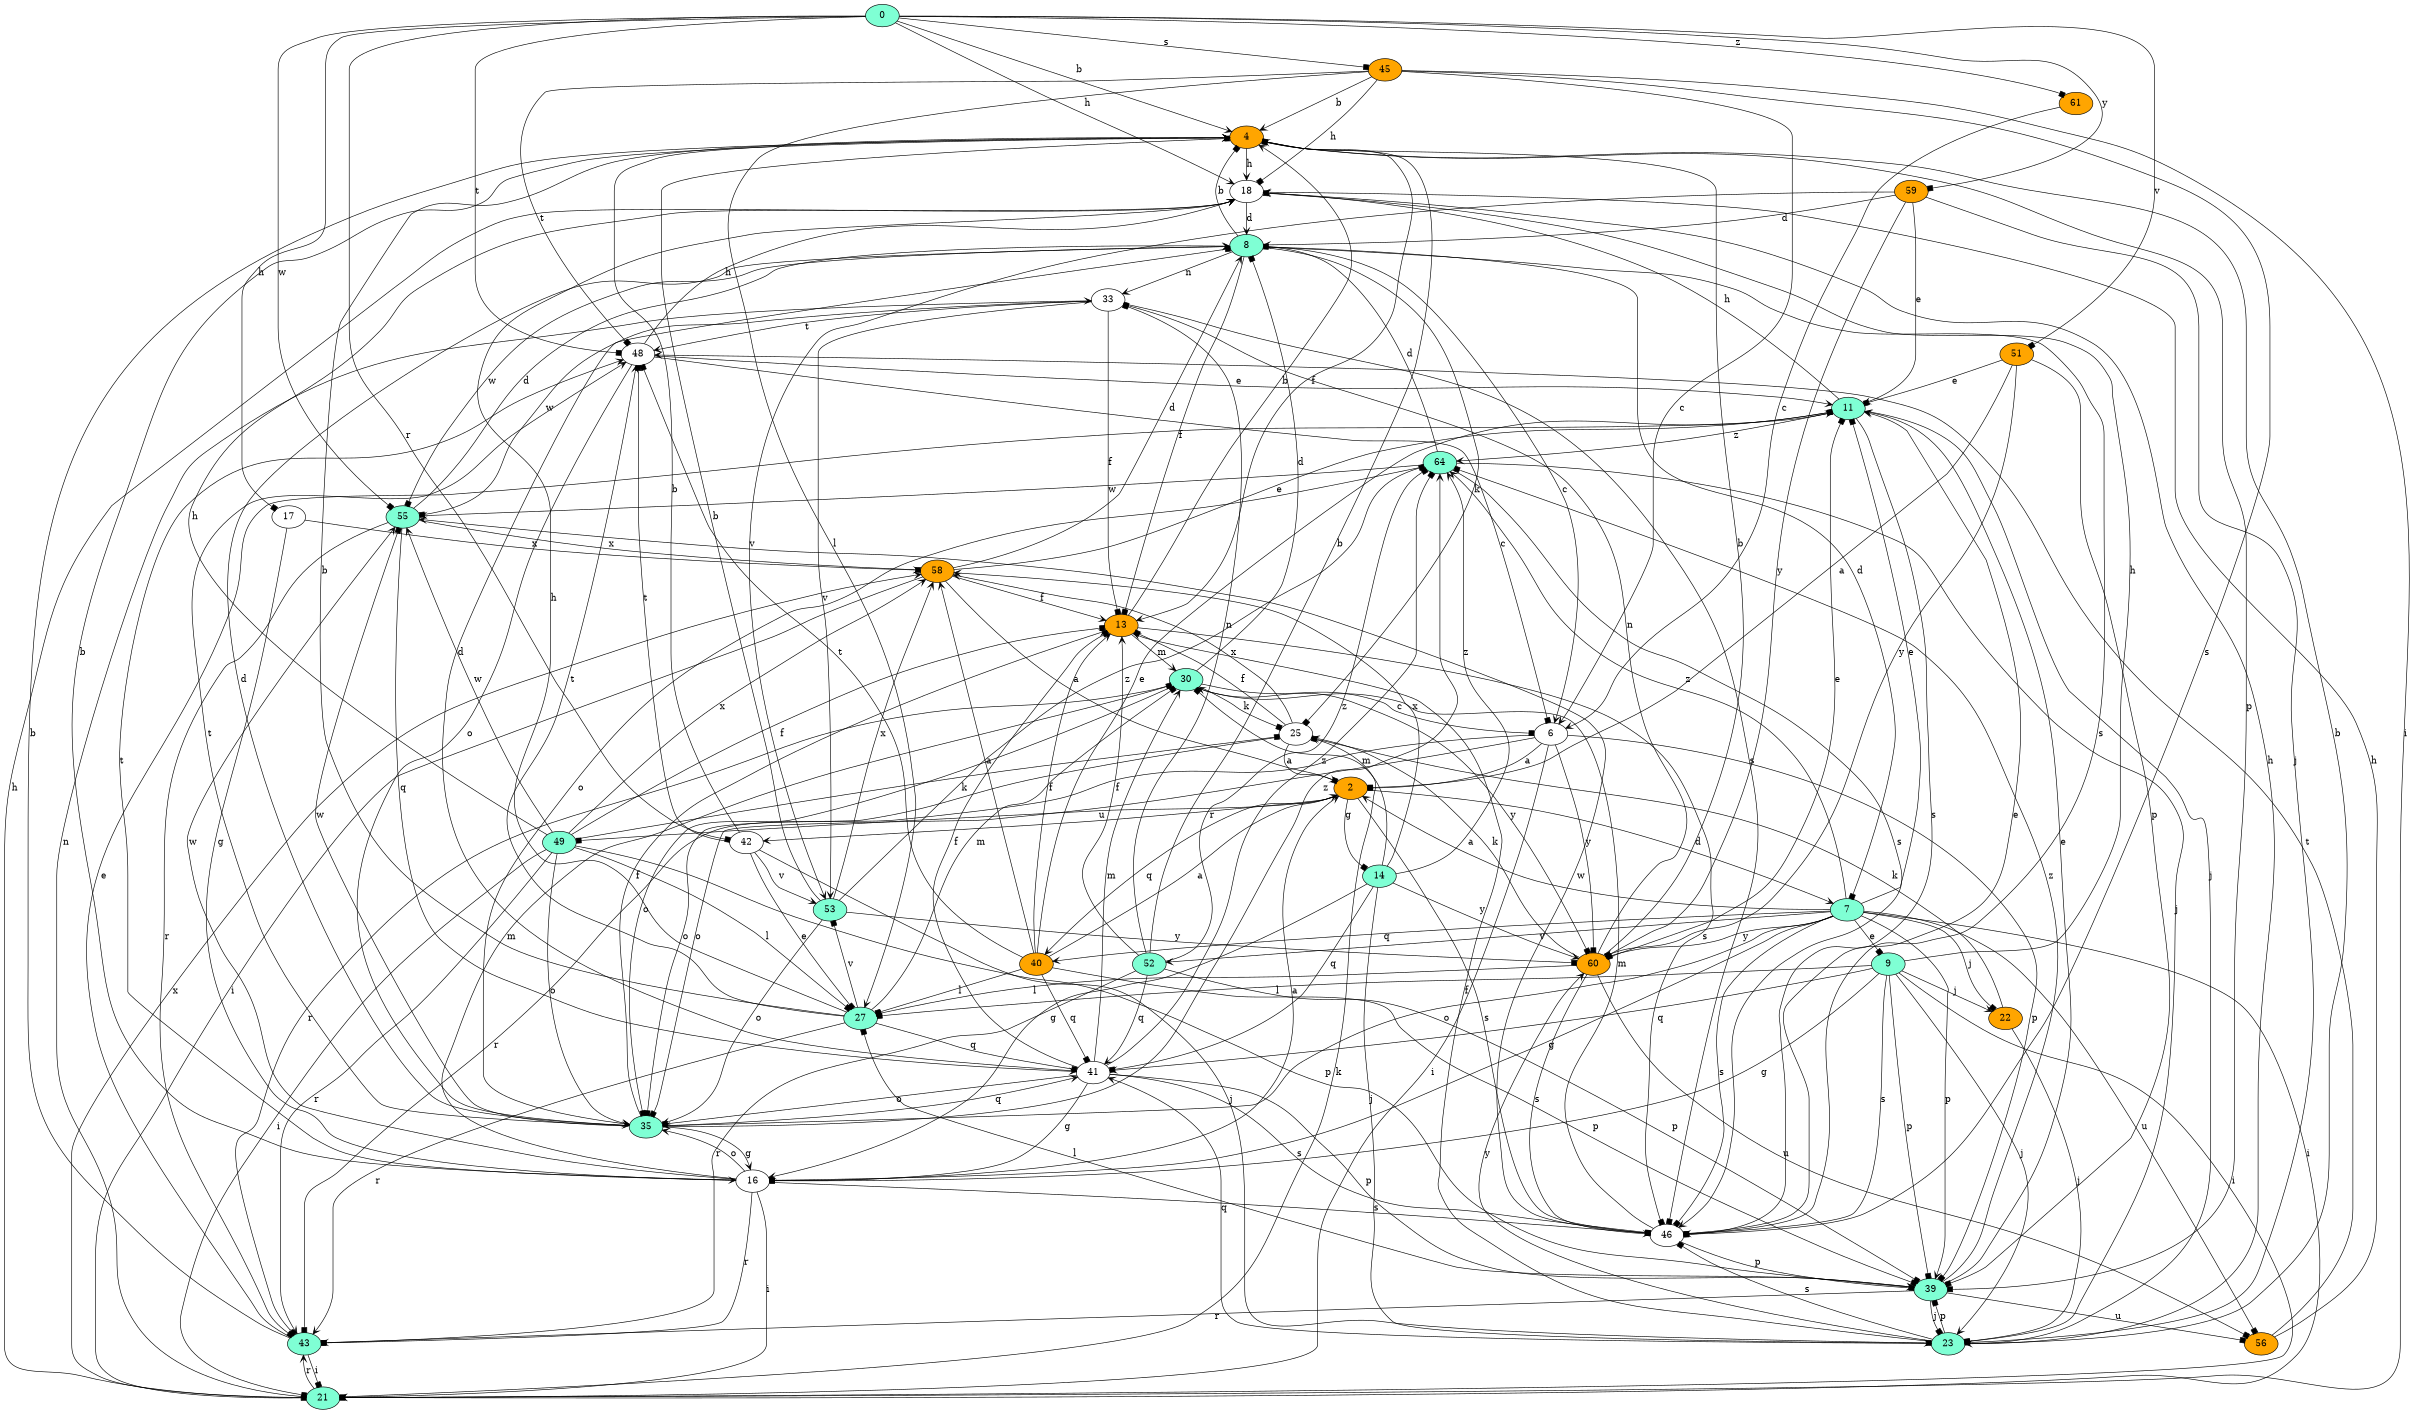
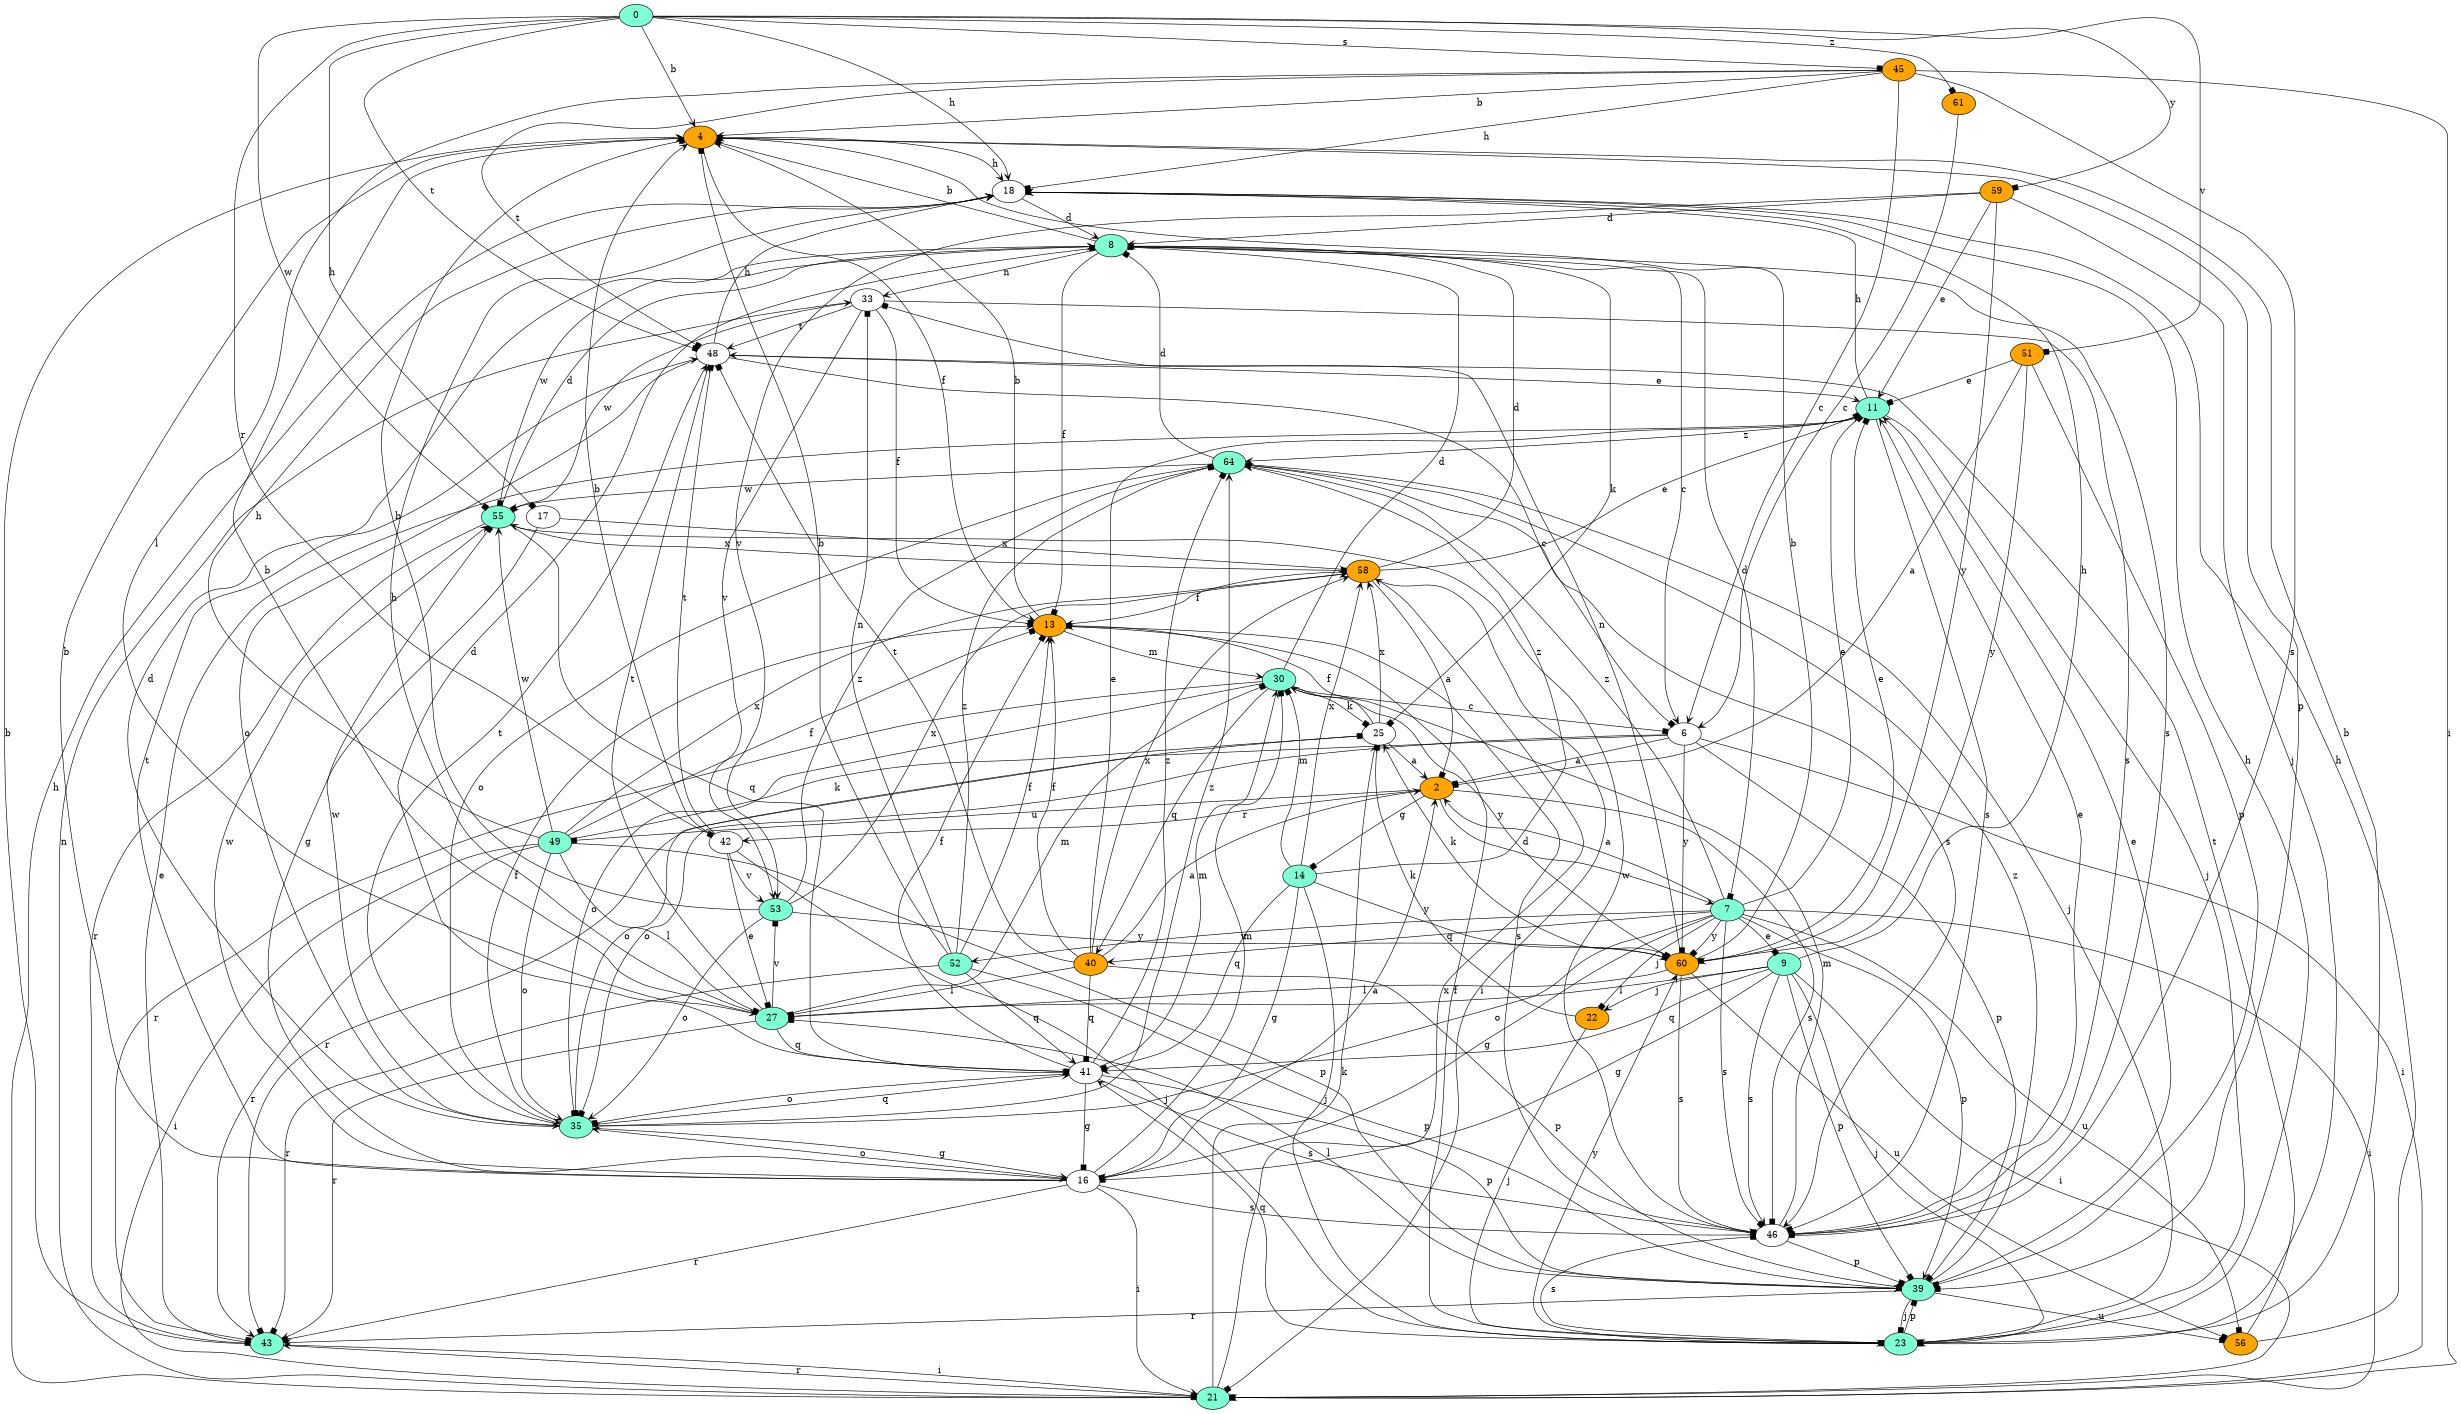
(989, 761) -> (1148, 761)
(1179, 843) -> (1172, 810)
